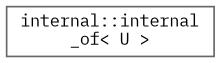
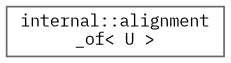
(110, 32) -> (115, 32)
